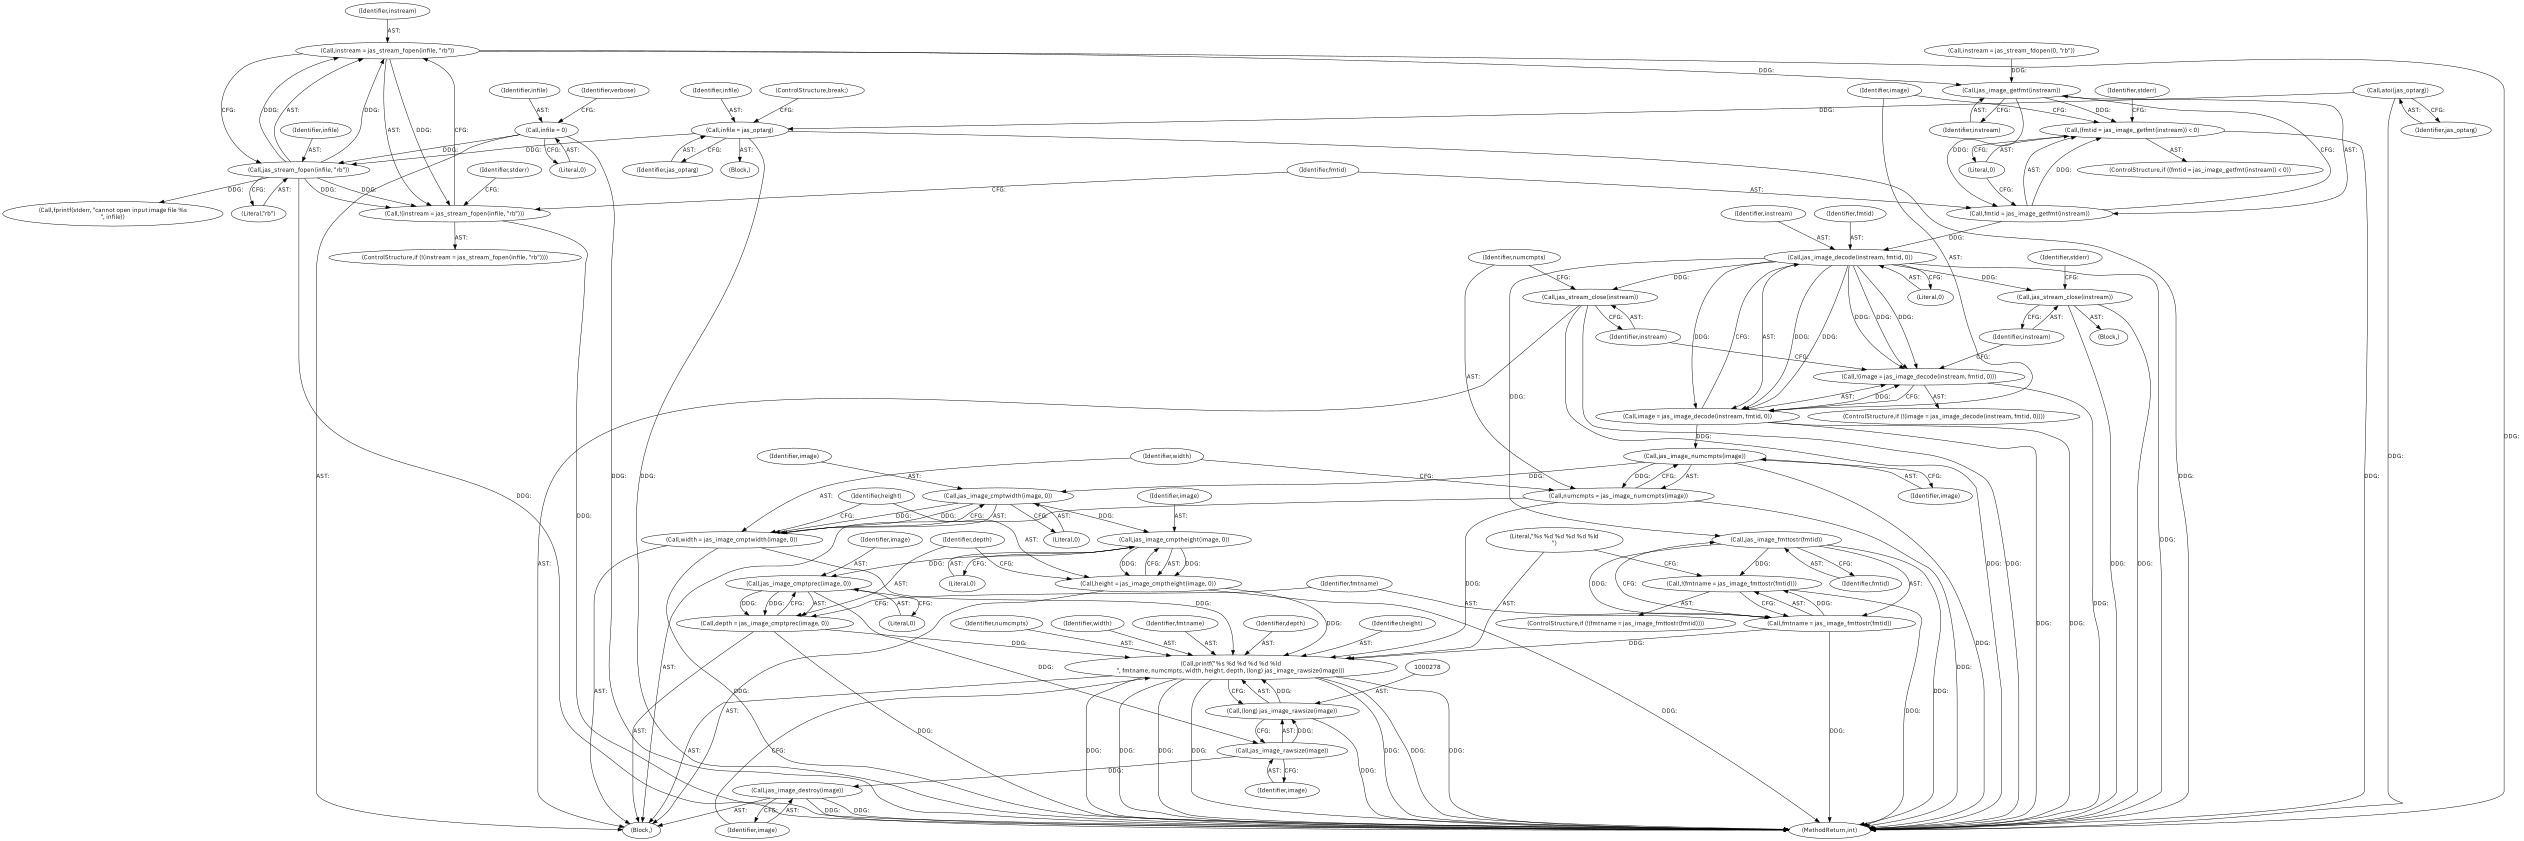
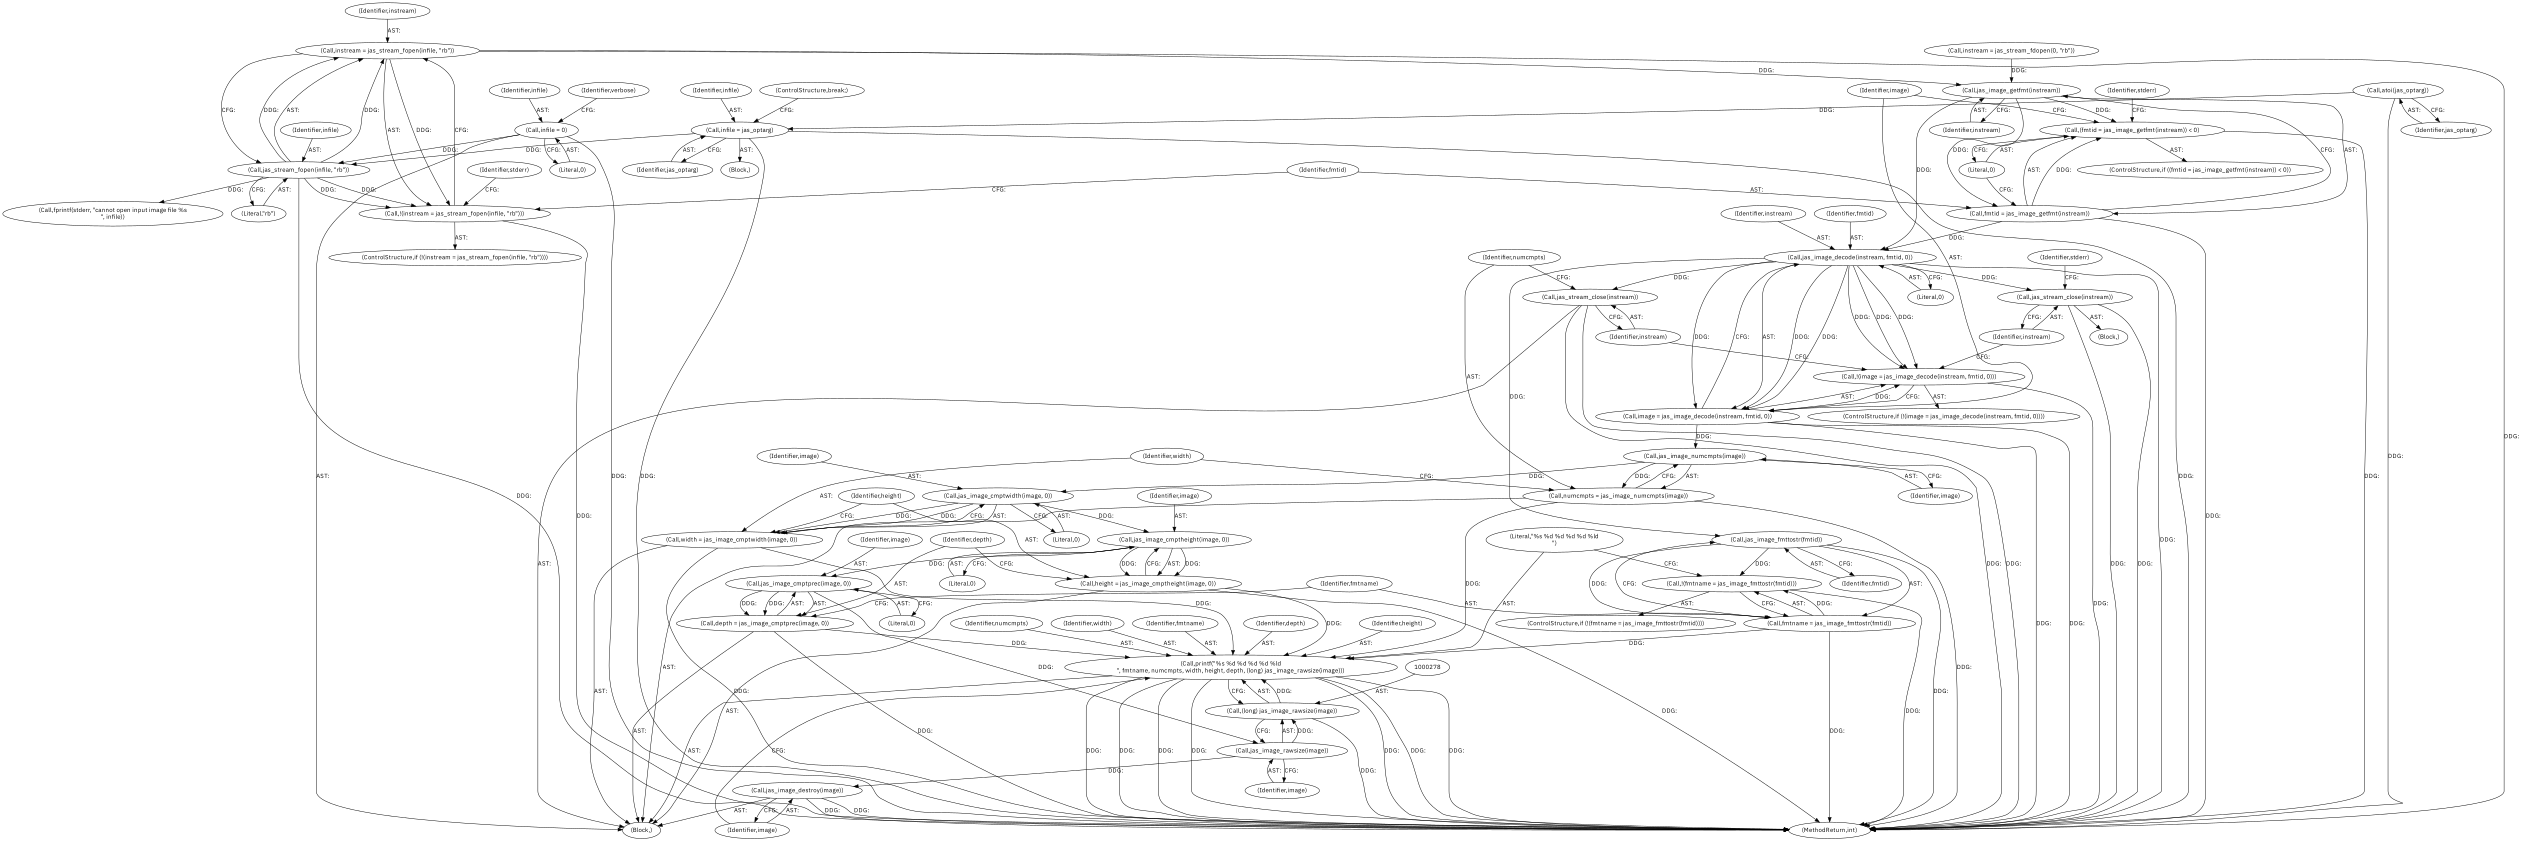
none -> (1916, 165)
(798, 604) -> (798, 604)
(1967, 620) -> (2206, 638)
